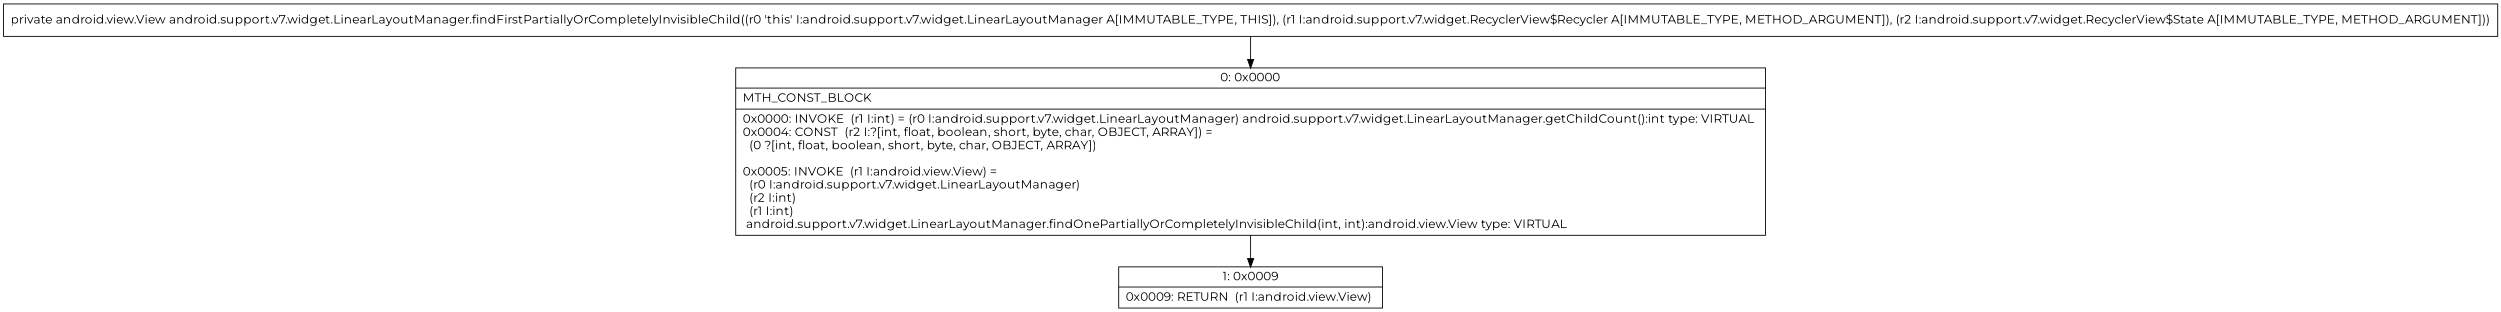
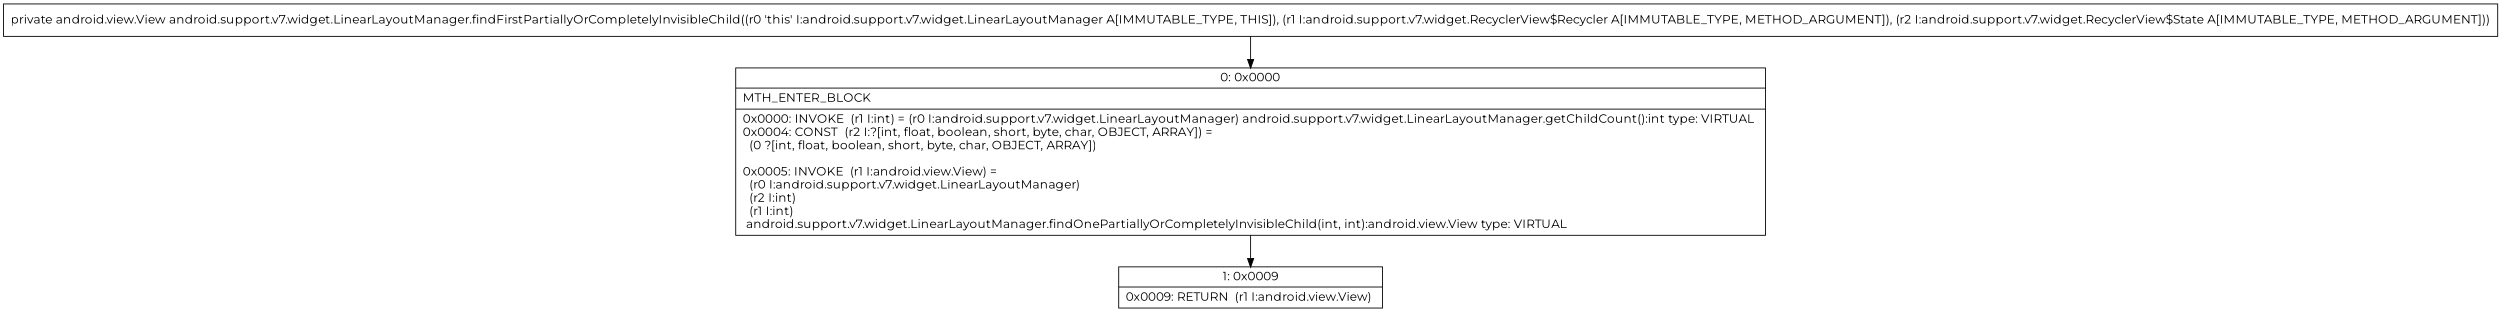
(808, 98) -> (807, 98)
